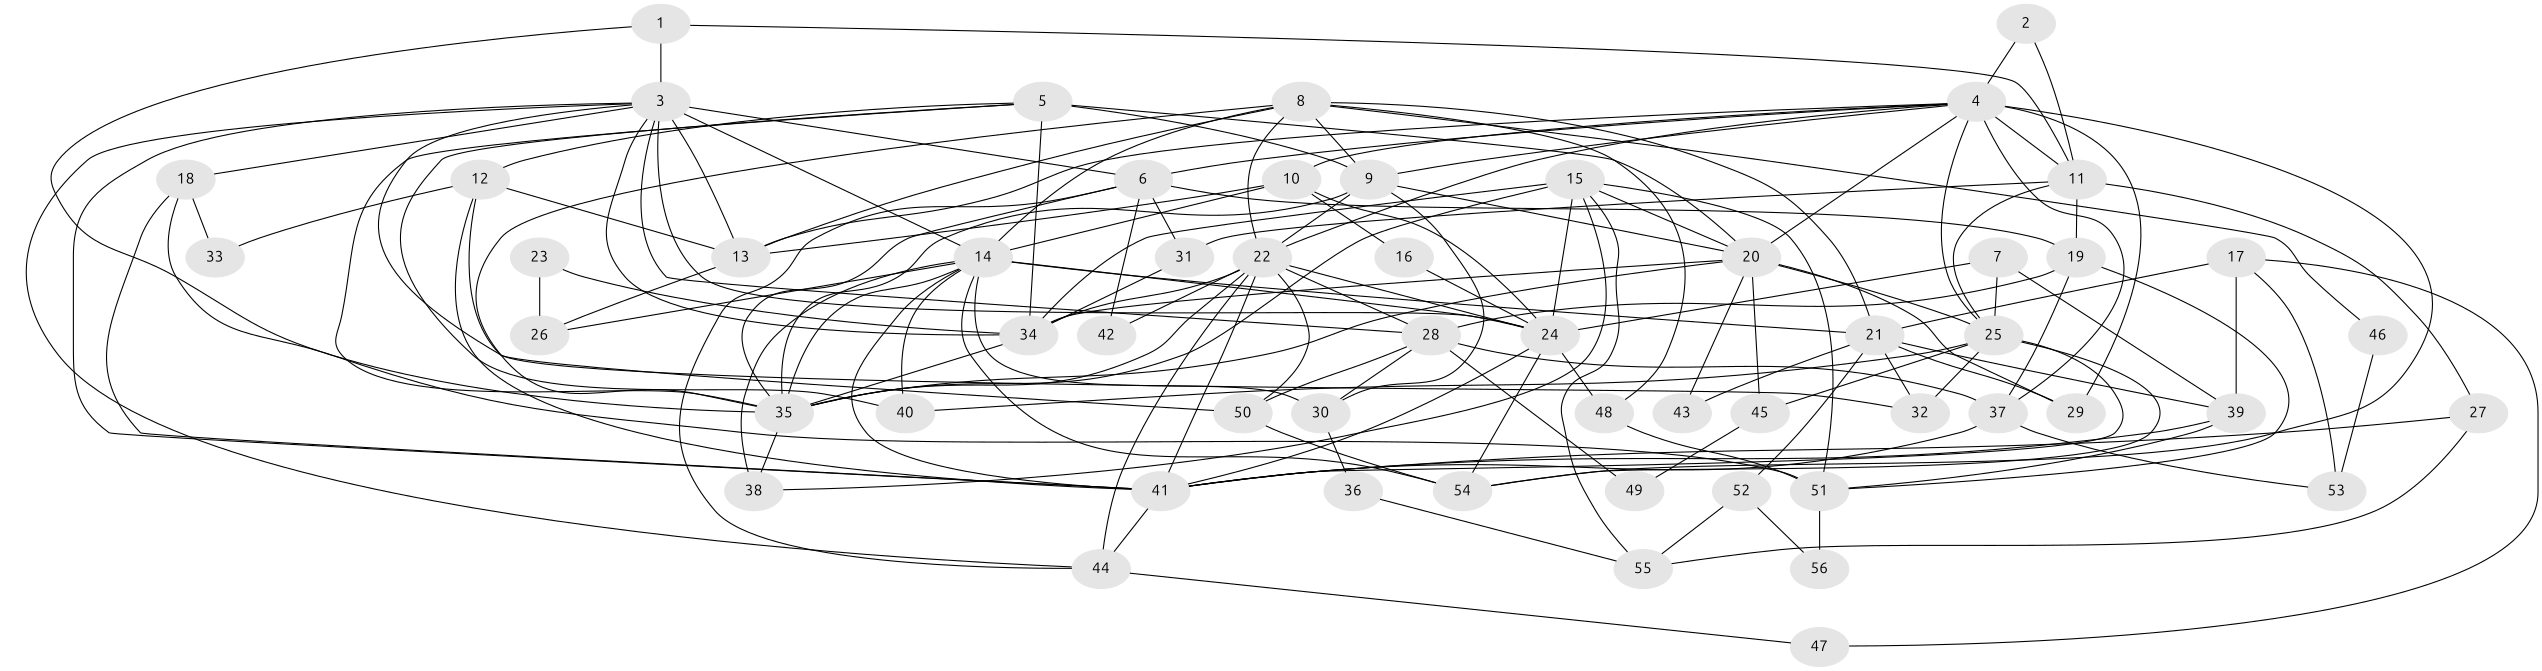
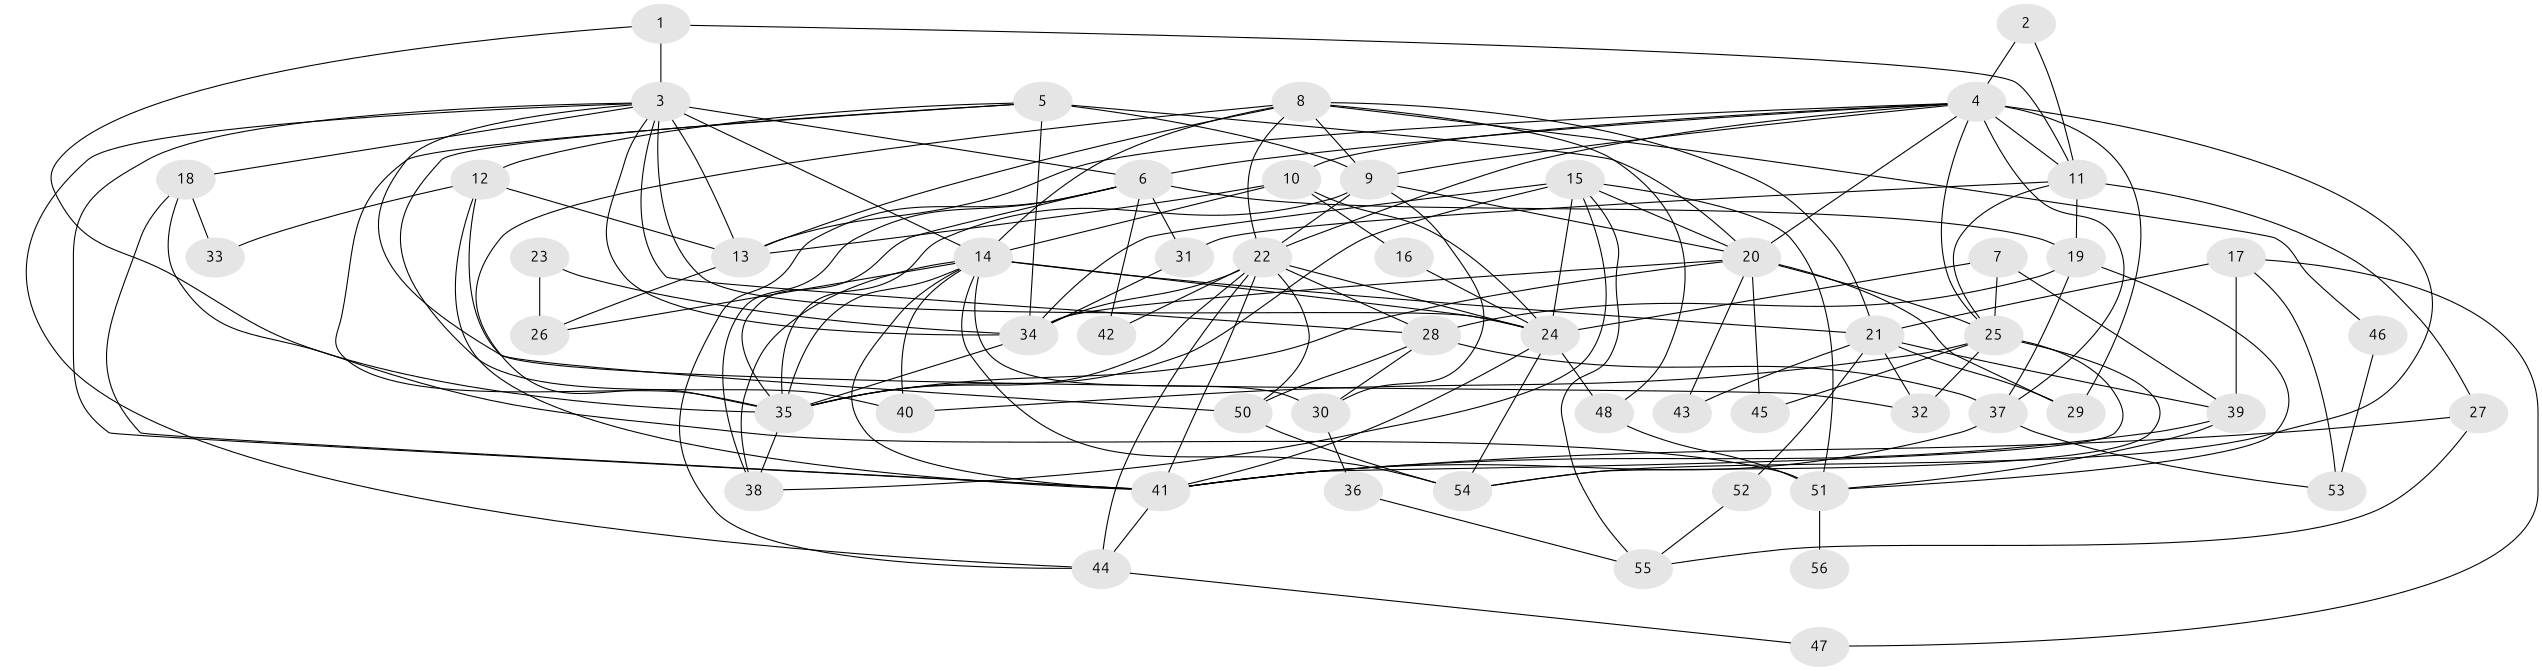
none -> (831, 262)
(1635, 491) -> none
(1781, 530) -> none
